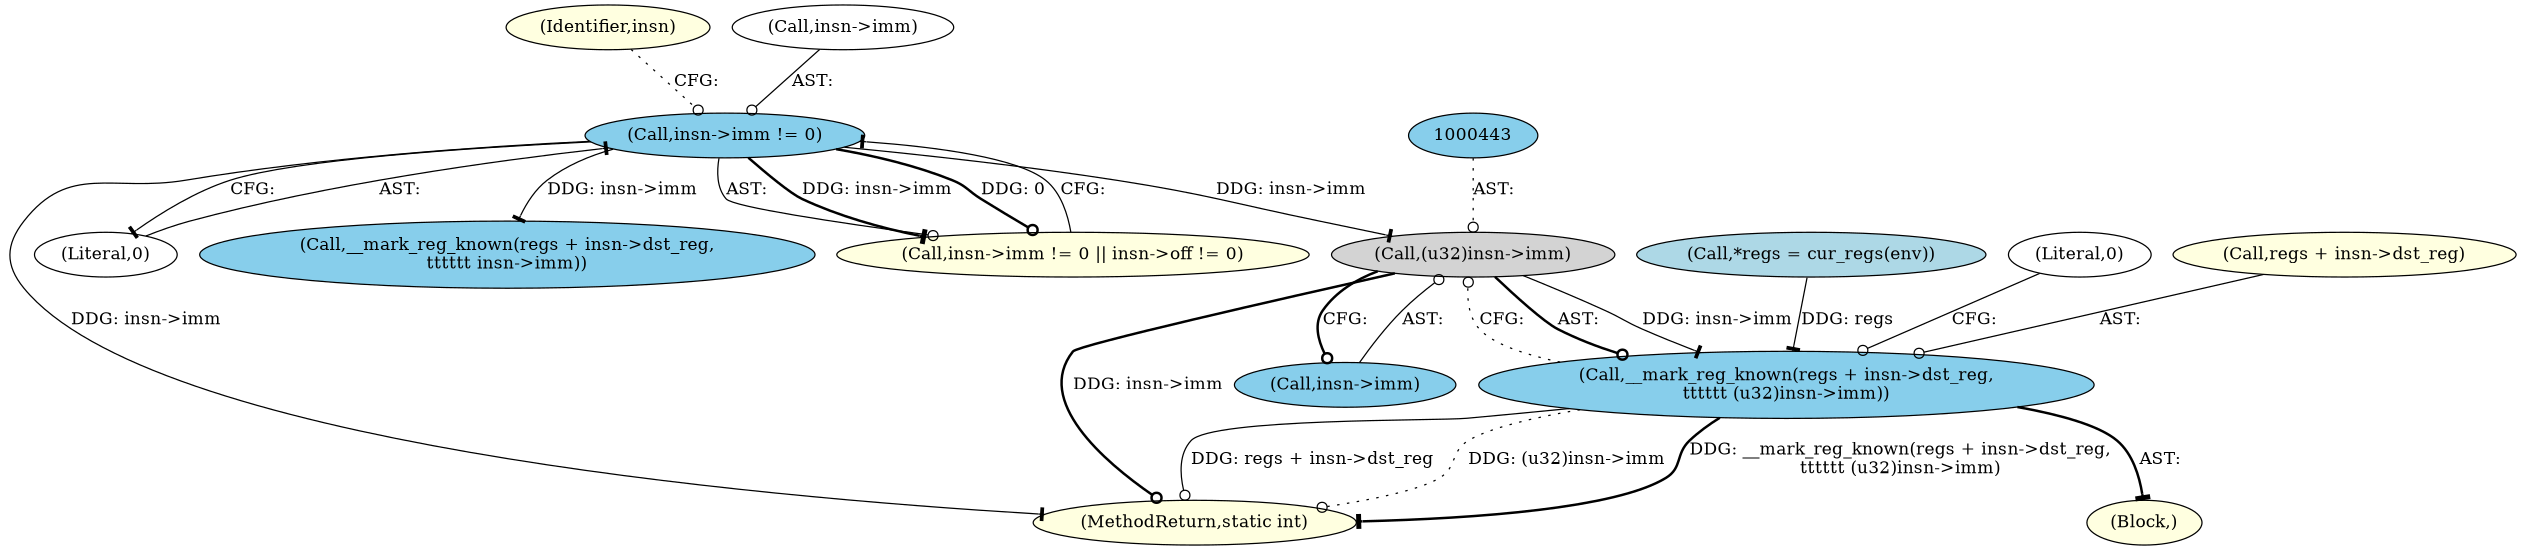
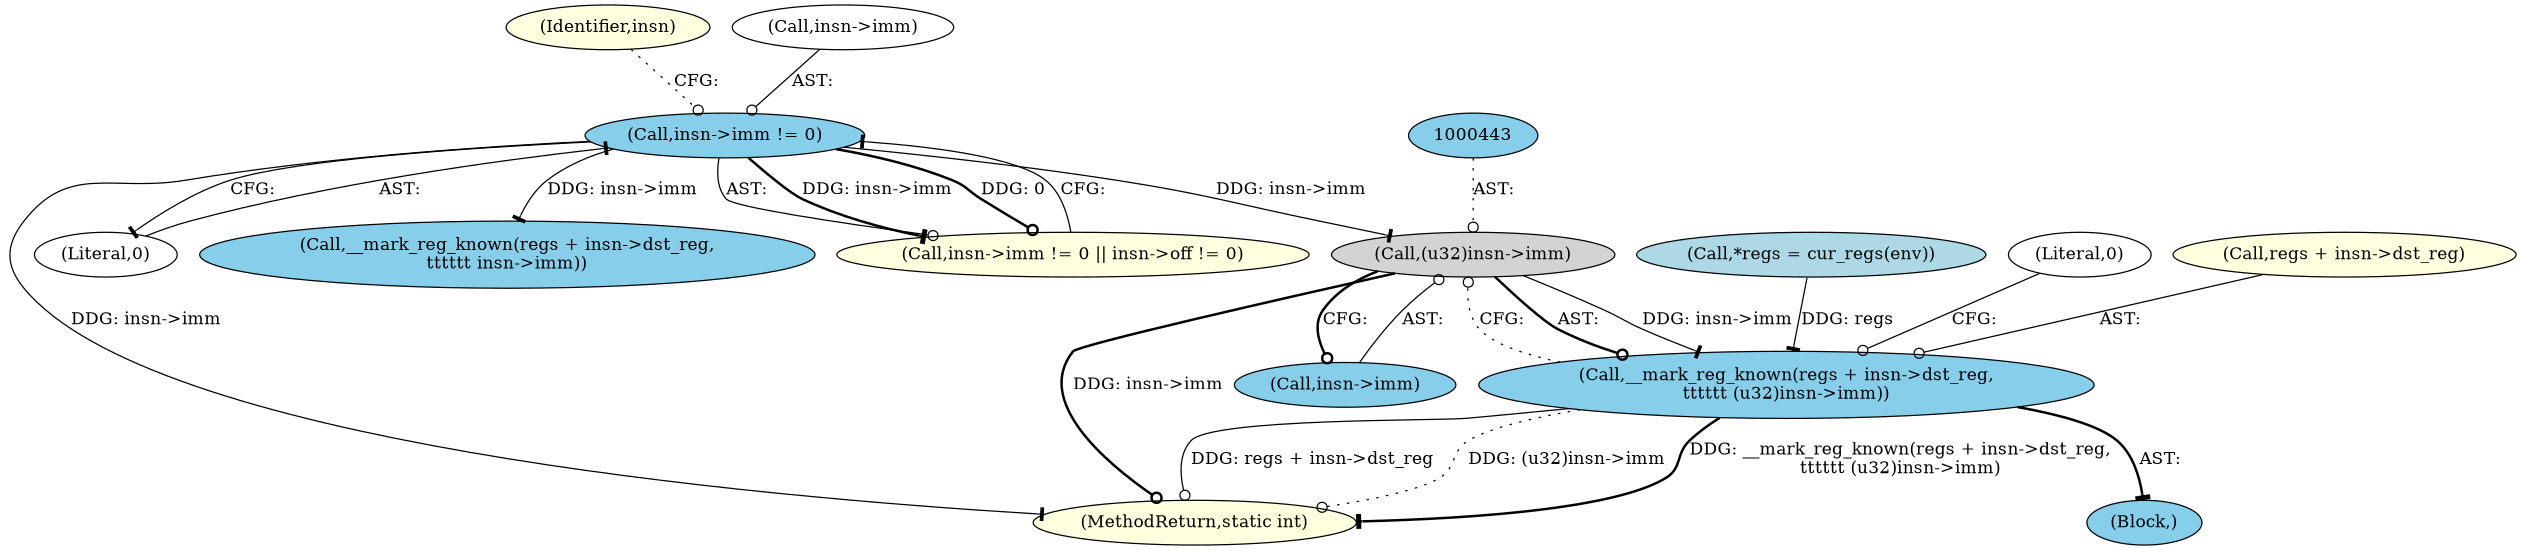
(2144, 523) -> (2144, 523)
